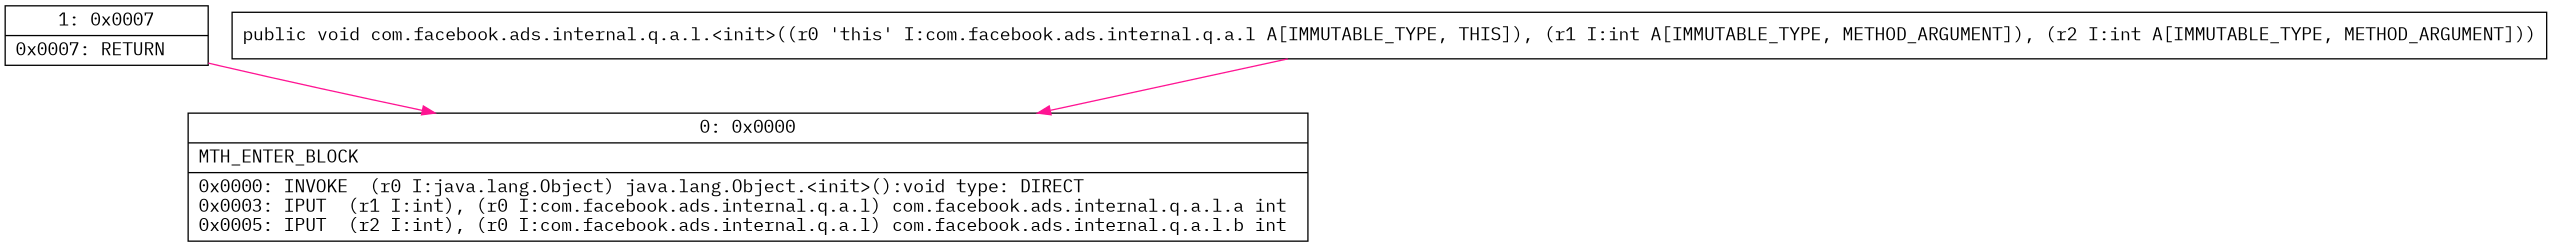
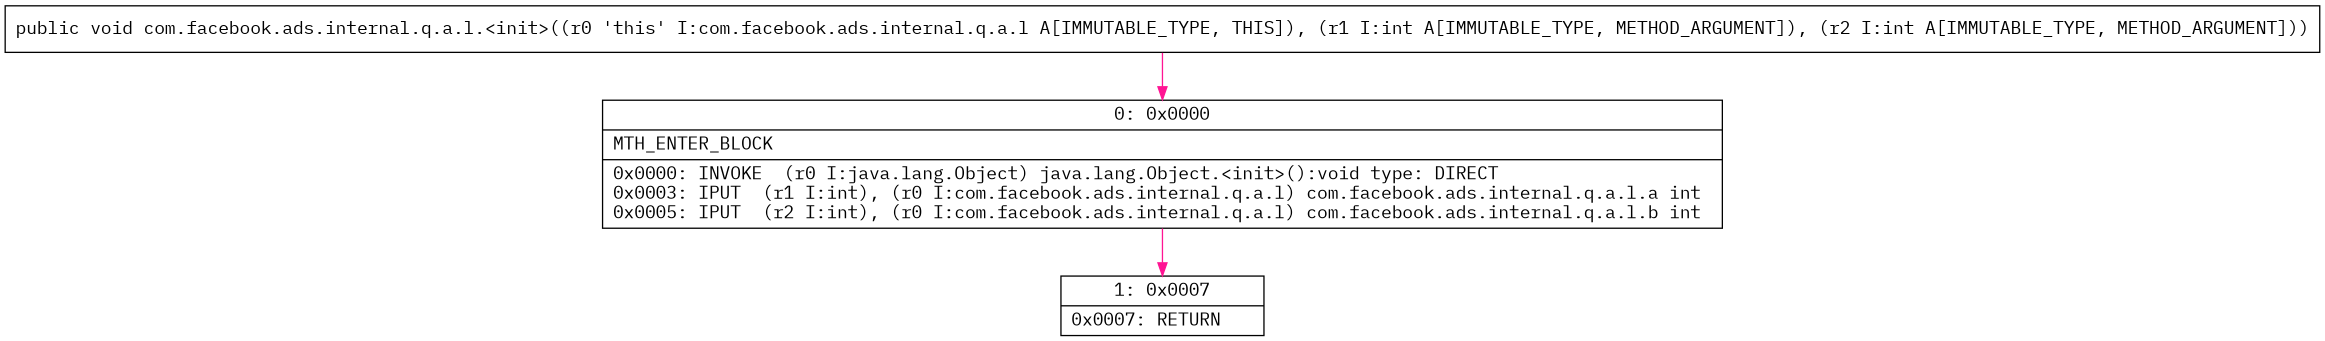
(315, 87) -> (1162, 246)
